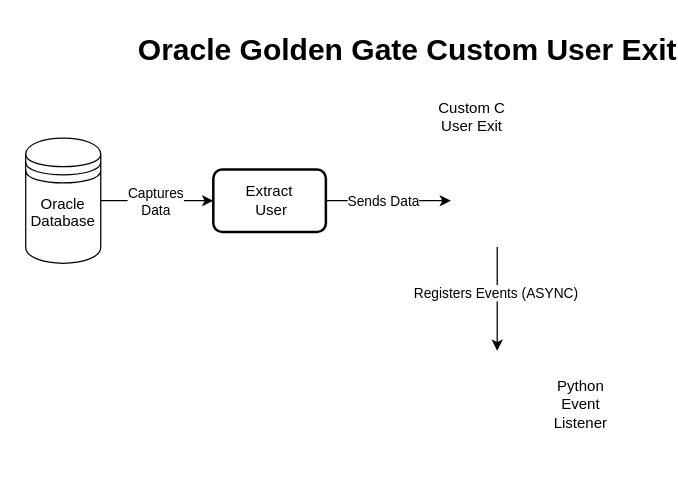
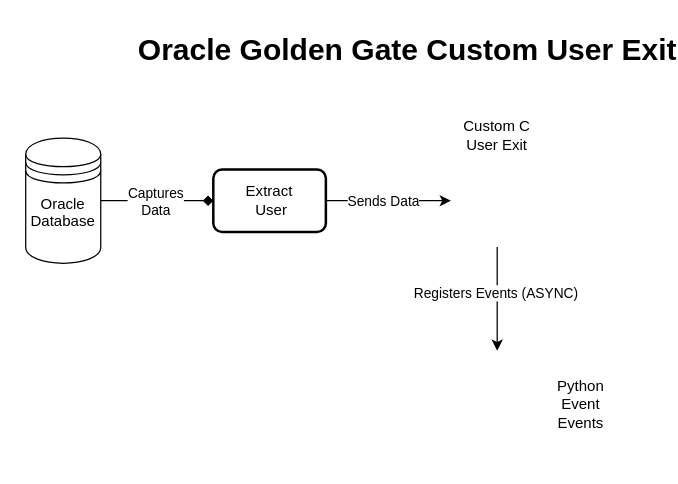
(472, 117) -> (497, 136)
(203, 201) -> (202, 201)
(581, 404) -> (581, 404)
